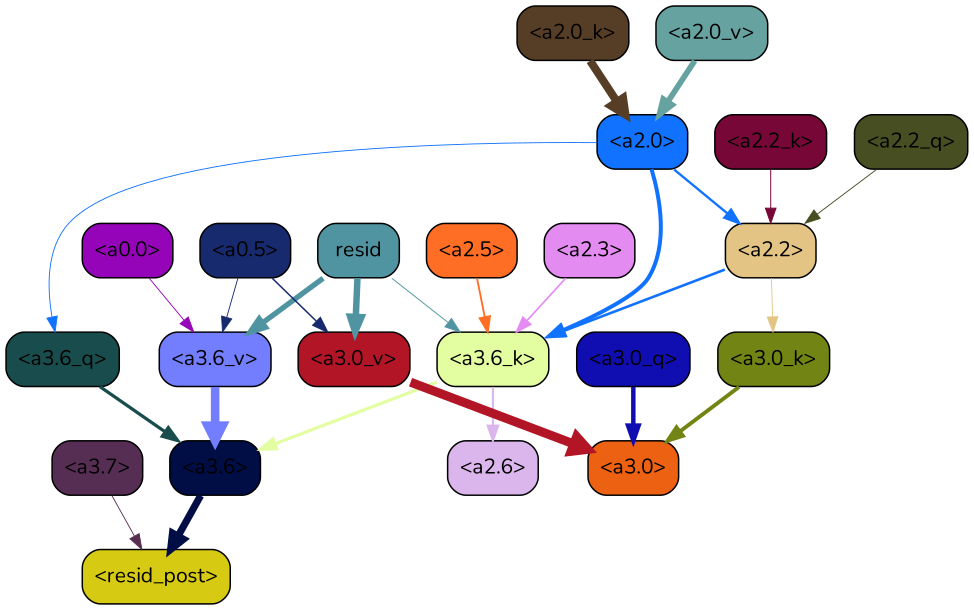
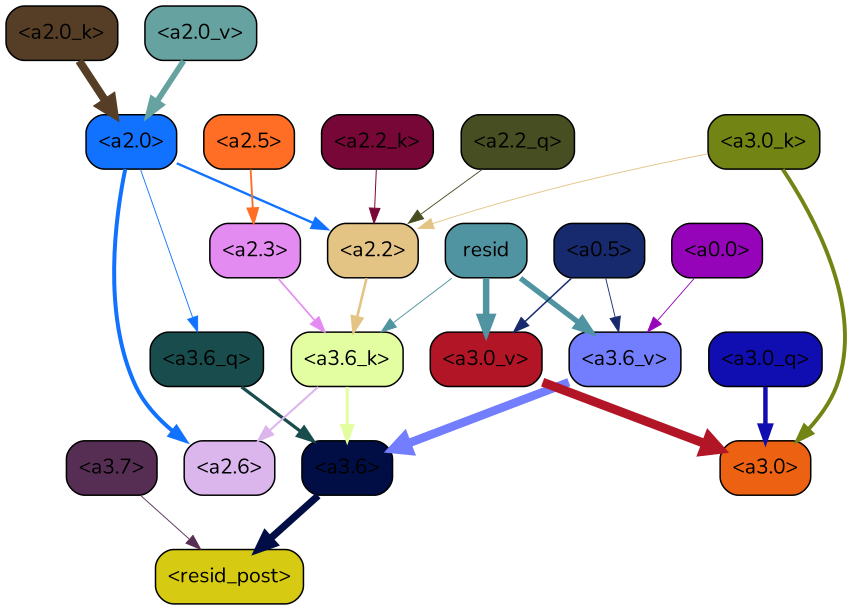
(651, 273) -> (116, 308)
(481, 298) -> (252, 186)
(772, 298) -> (569, 185)
(644, 300) -> (362, 298)
